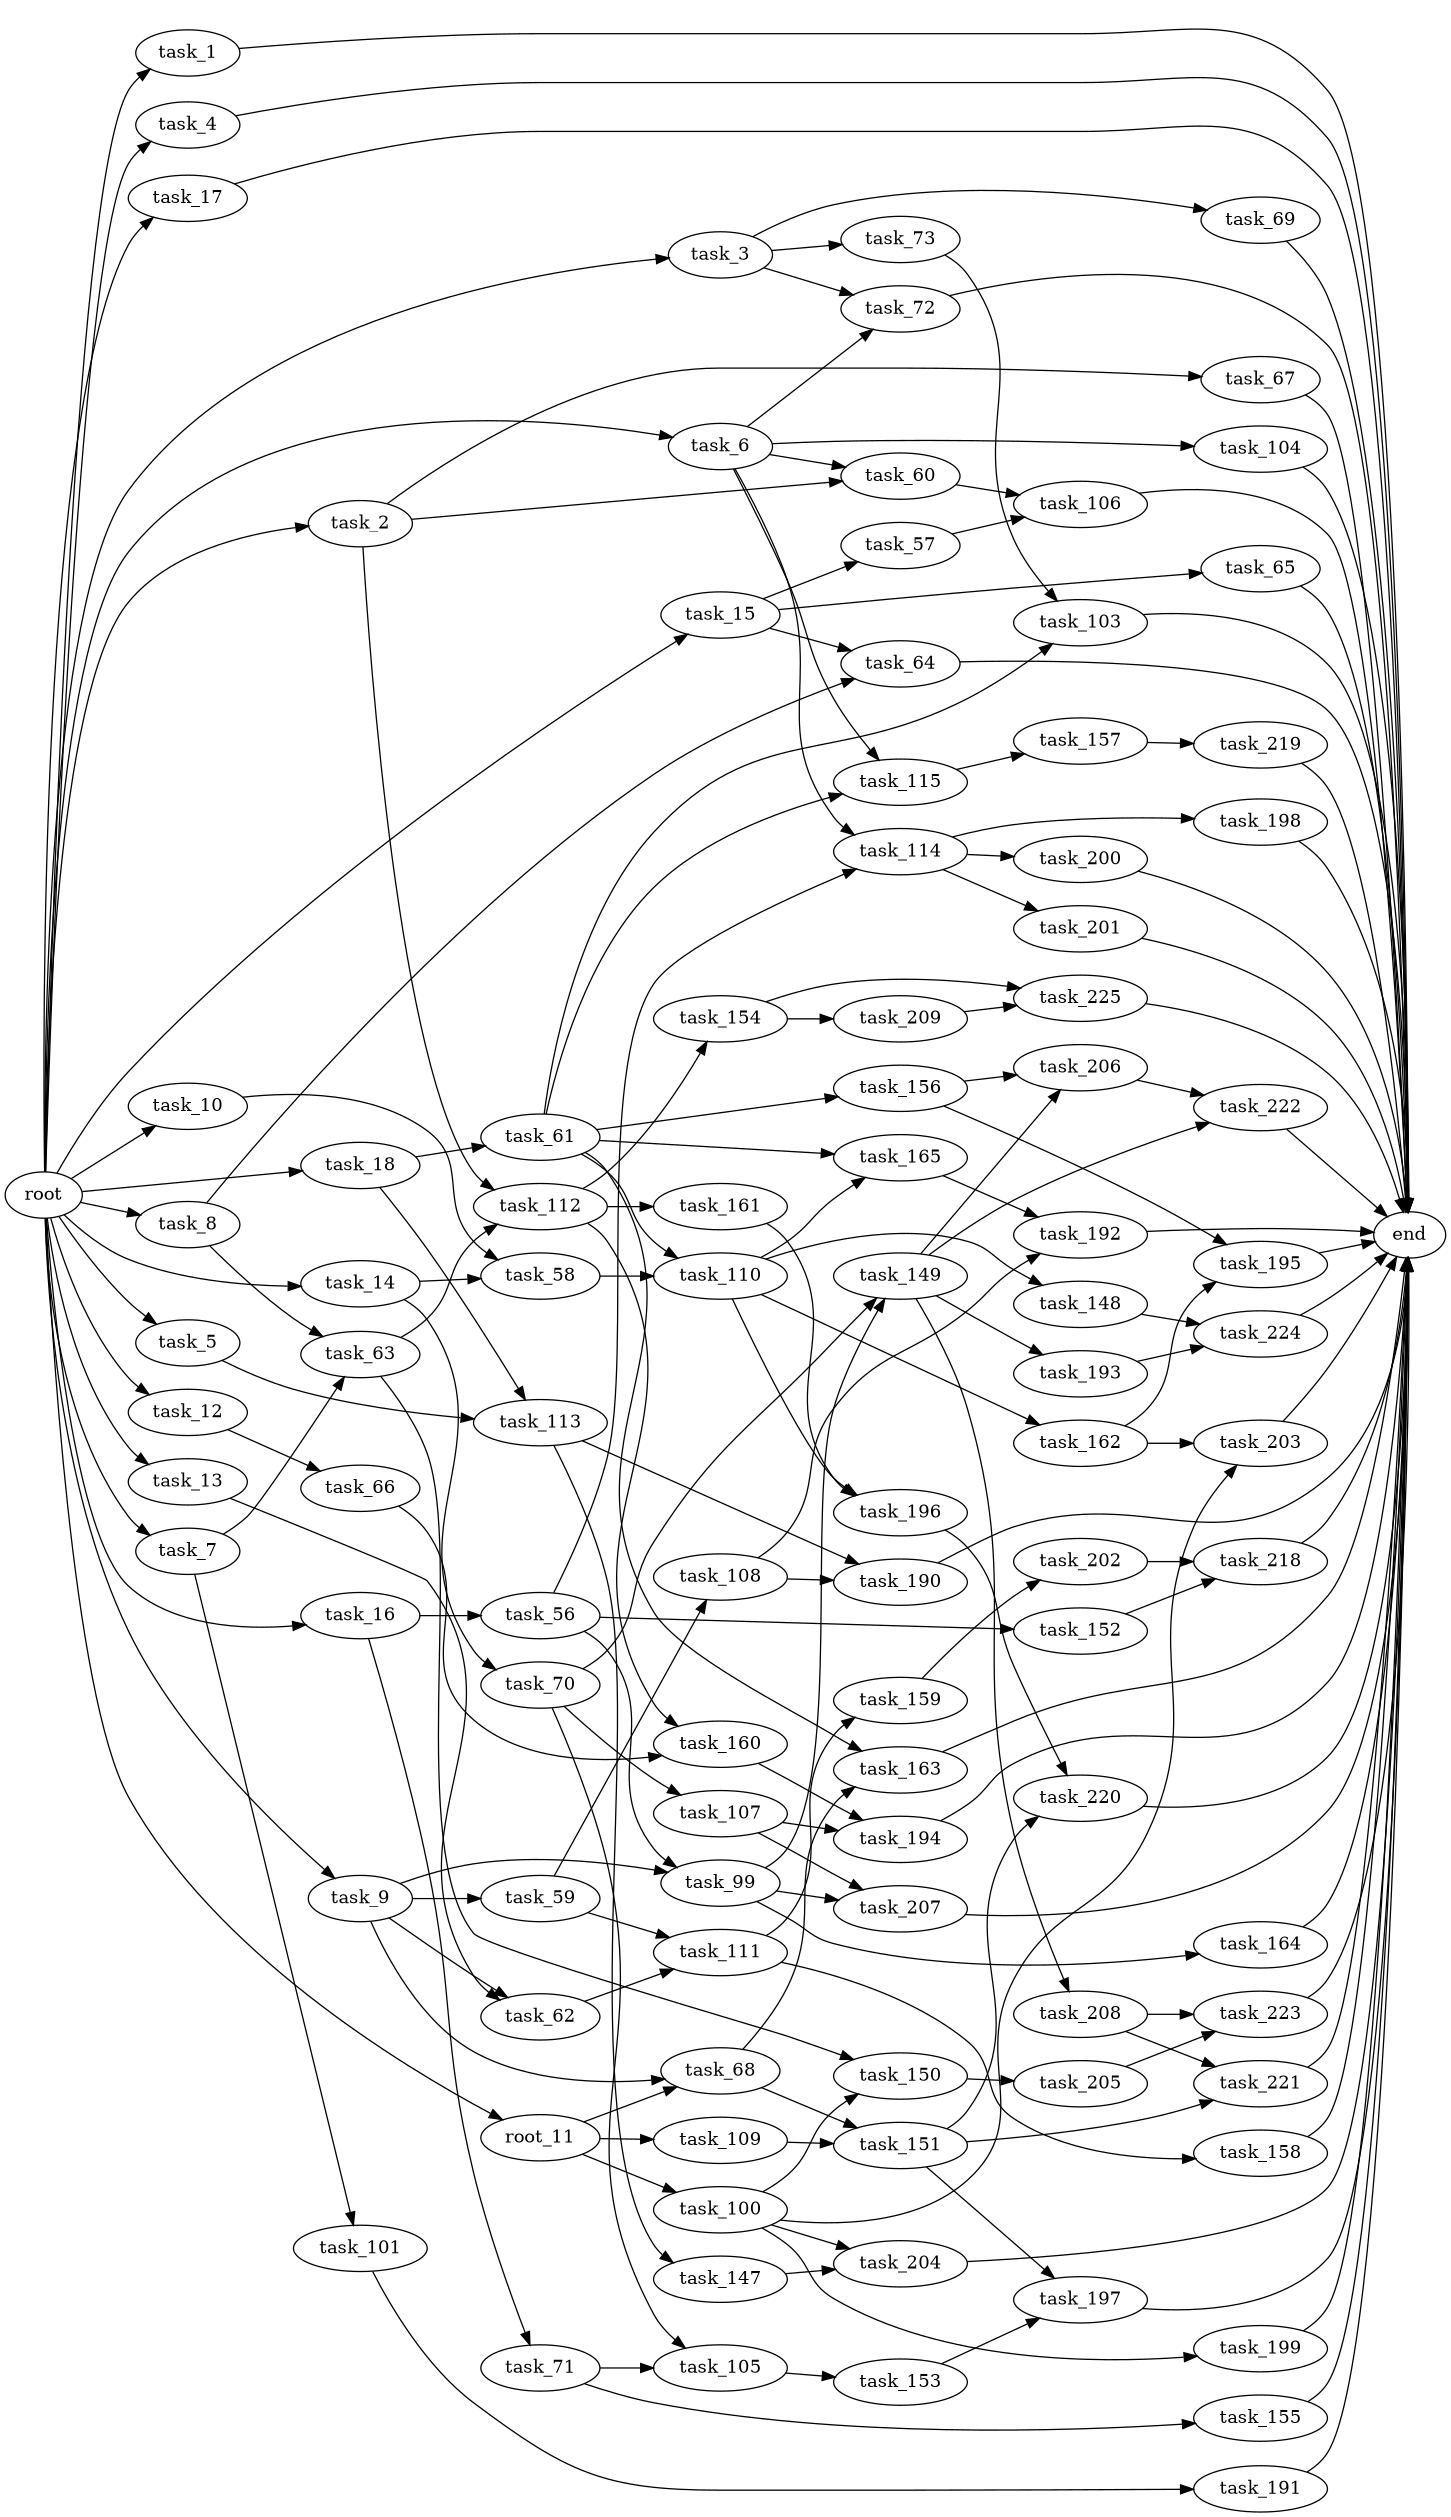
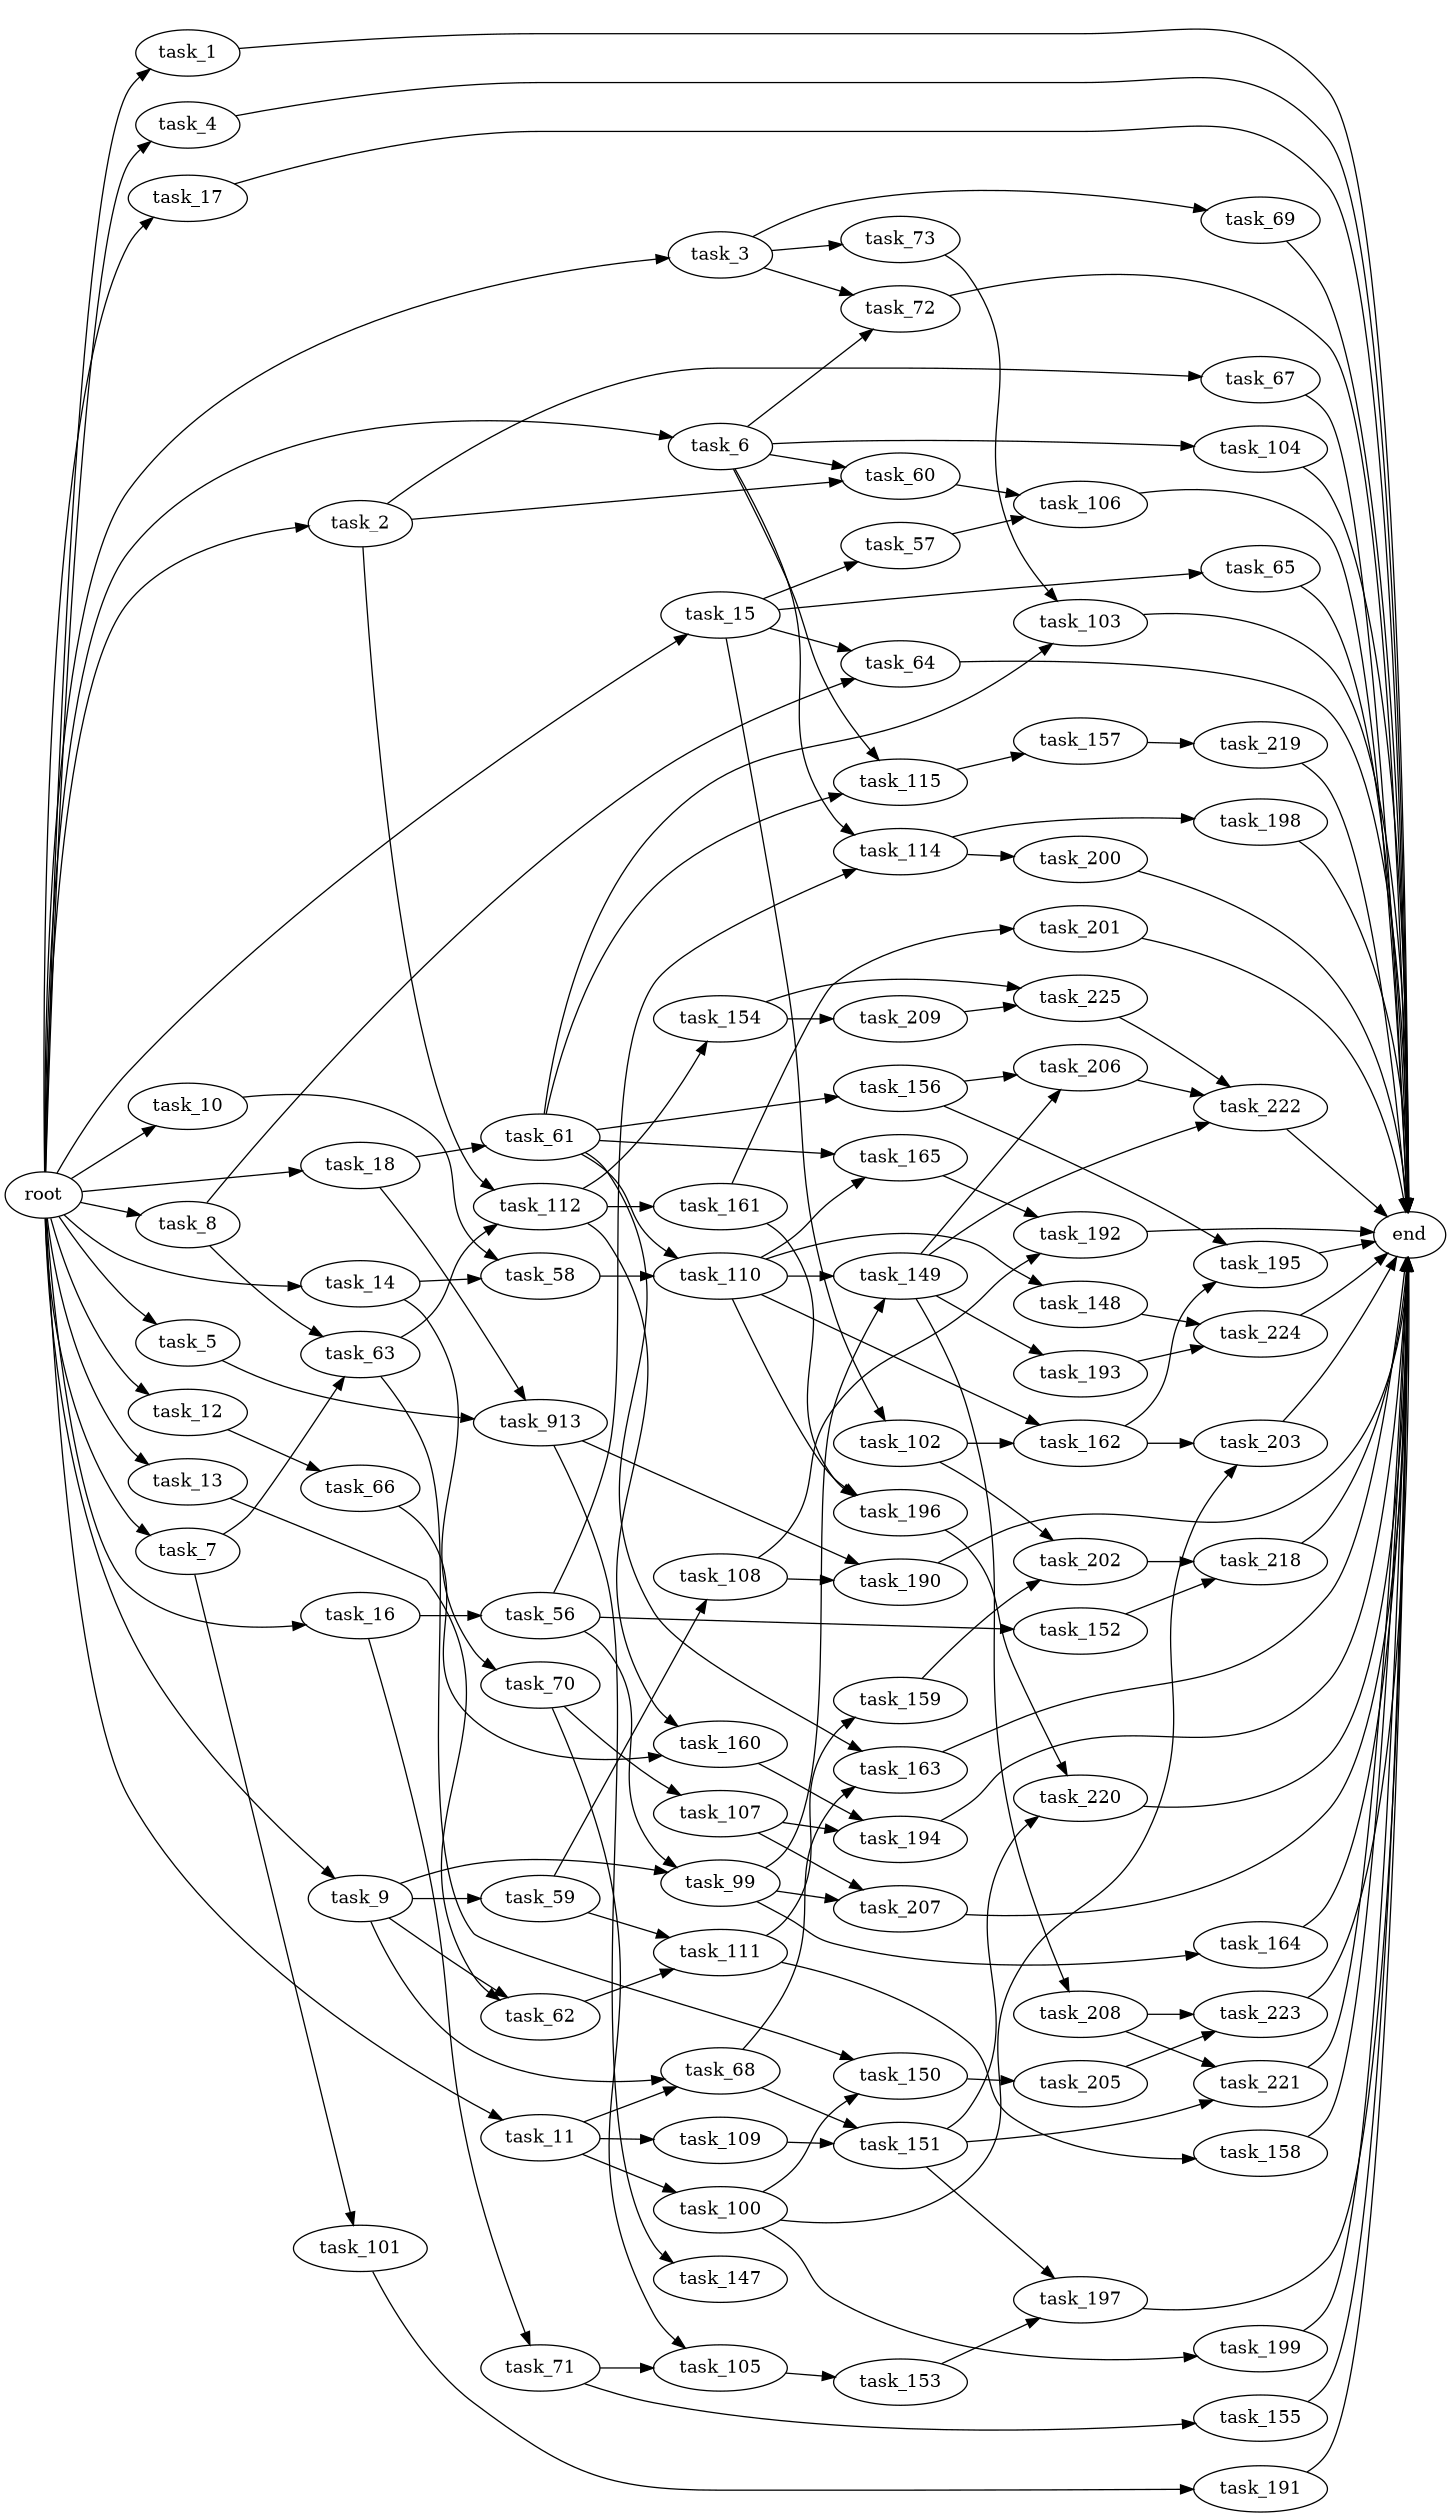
(984, 888) -> (820, 1003)
(1308, 1058) -> (1170, 1047)
(540, 1423) -> (540, 1423)
none -> (900, 1443)
(703, 1474) -> (797, 1276)
(540, 2138) -> (540, 2138)
(900, 2264) -> none
